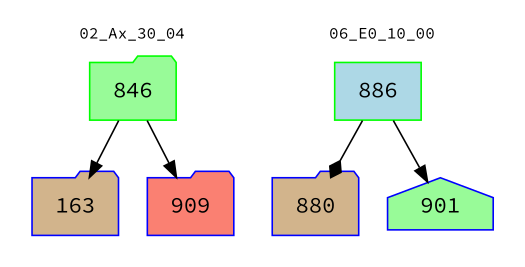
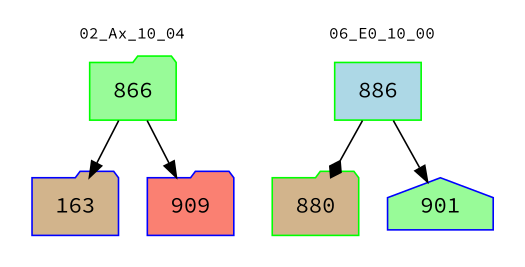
(133, 34) -> (133, 34)
(133, 91) -> (133, 91)
(315, 207) -> (315, 207)
